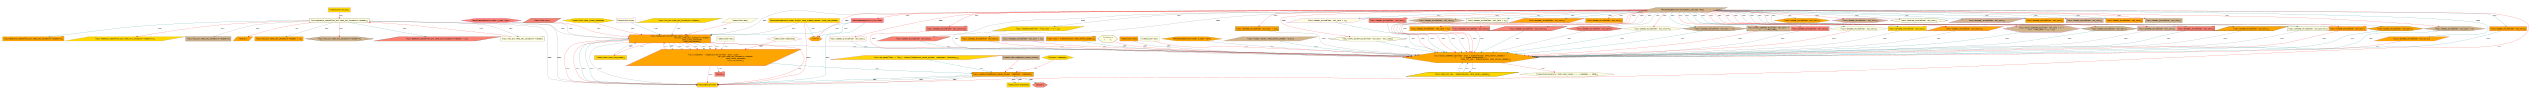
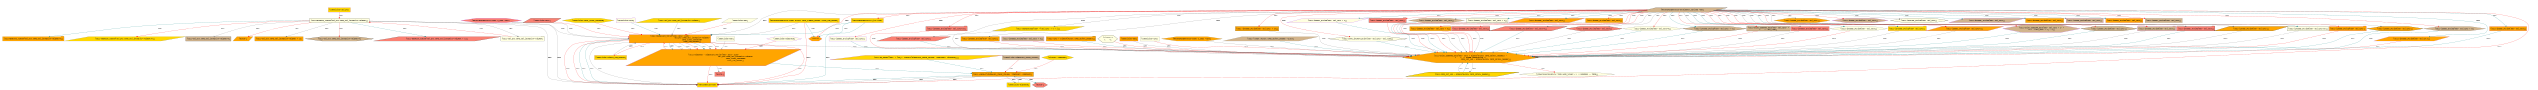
(867, 20) -> (867, 20)
(611, 58) -> (611, 58)
